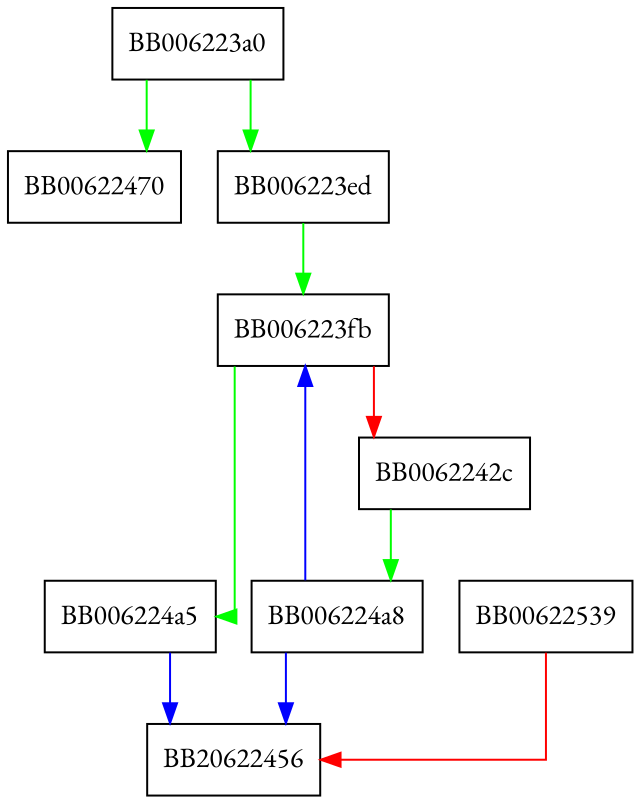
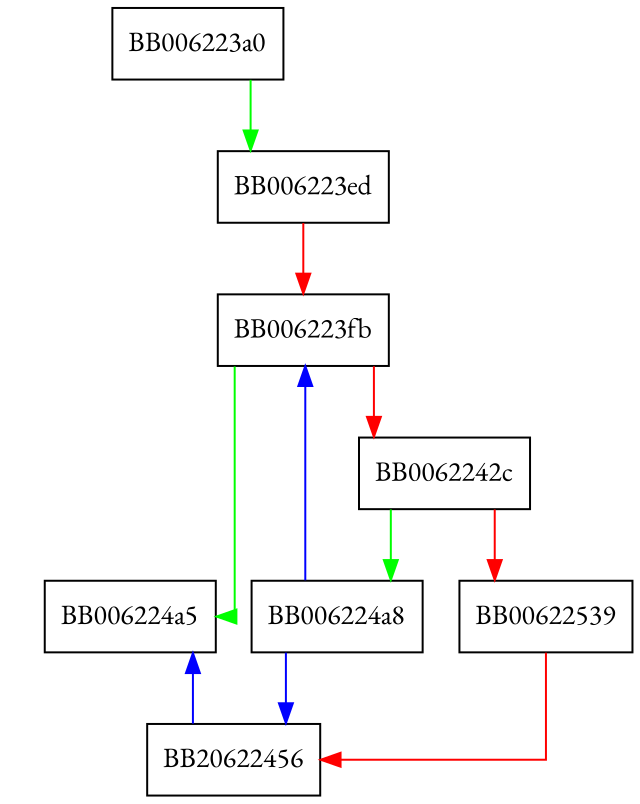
(94, 187) -> none
(303, 248) -> (303, 248)
none -> (495, 535)
(170, 678) -> (193, 698)
